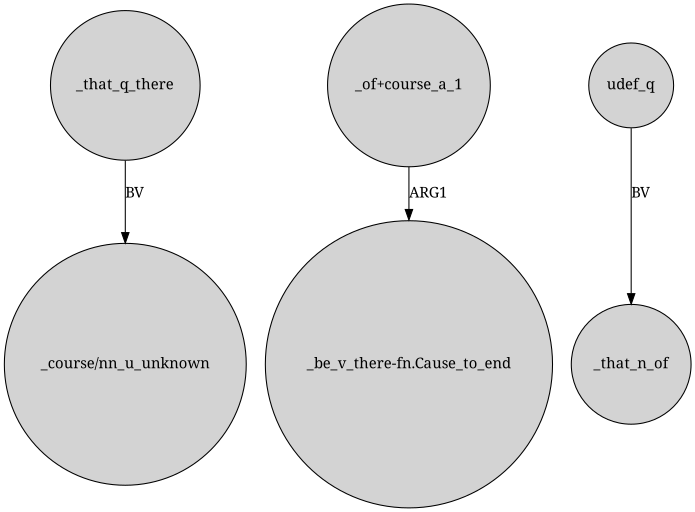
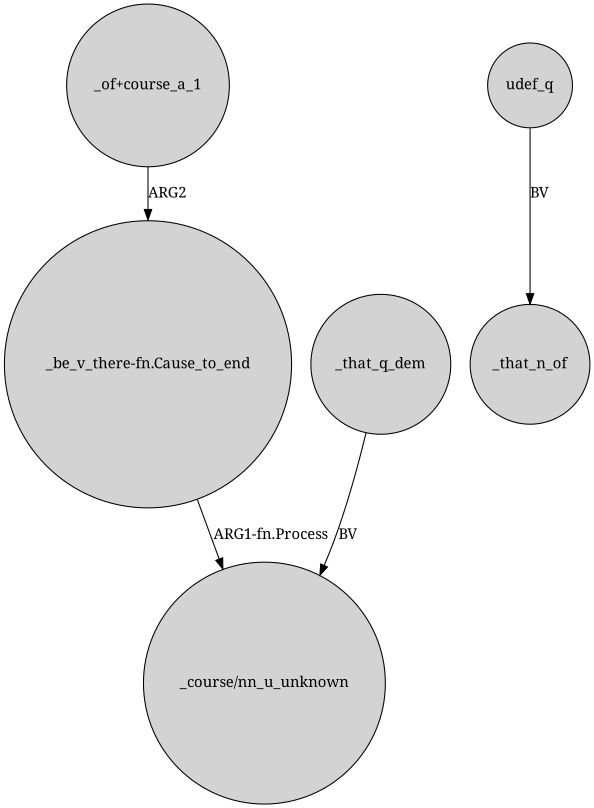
(125, 85) -> (381, 364)
(429, 194) -> (168, 194)
none -> (208, 529)
